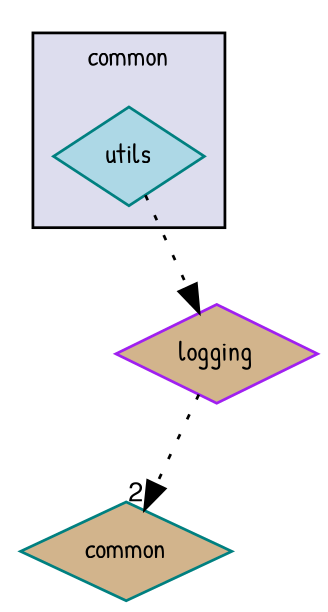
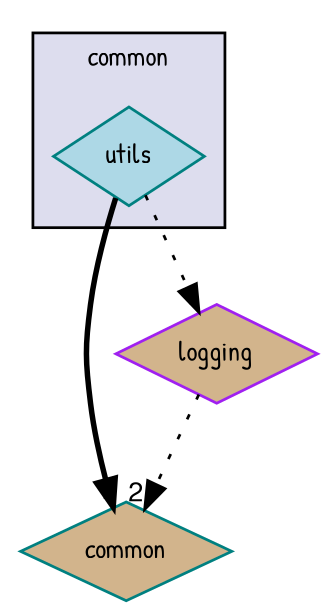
none -> (87, 339)
